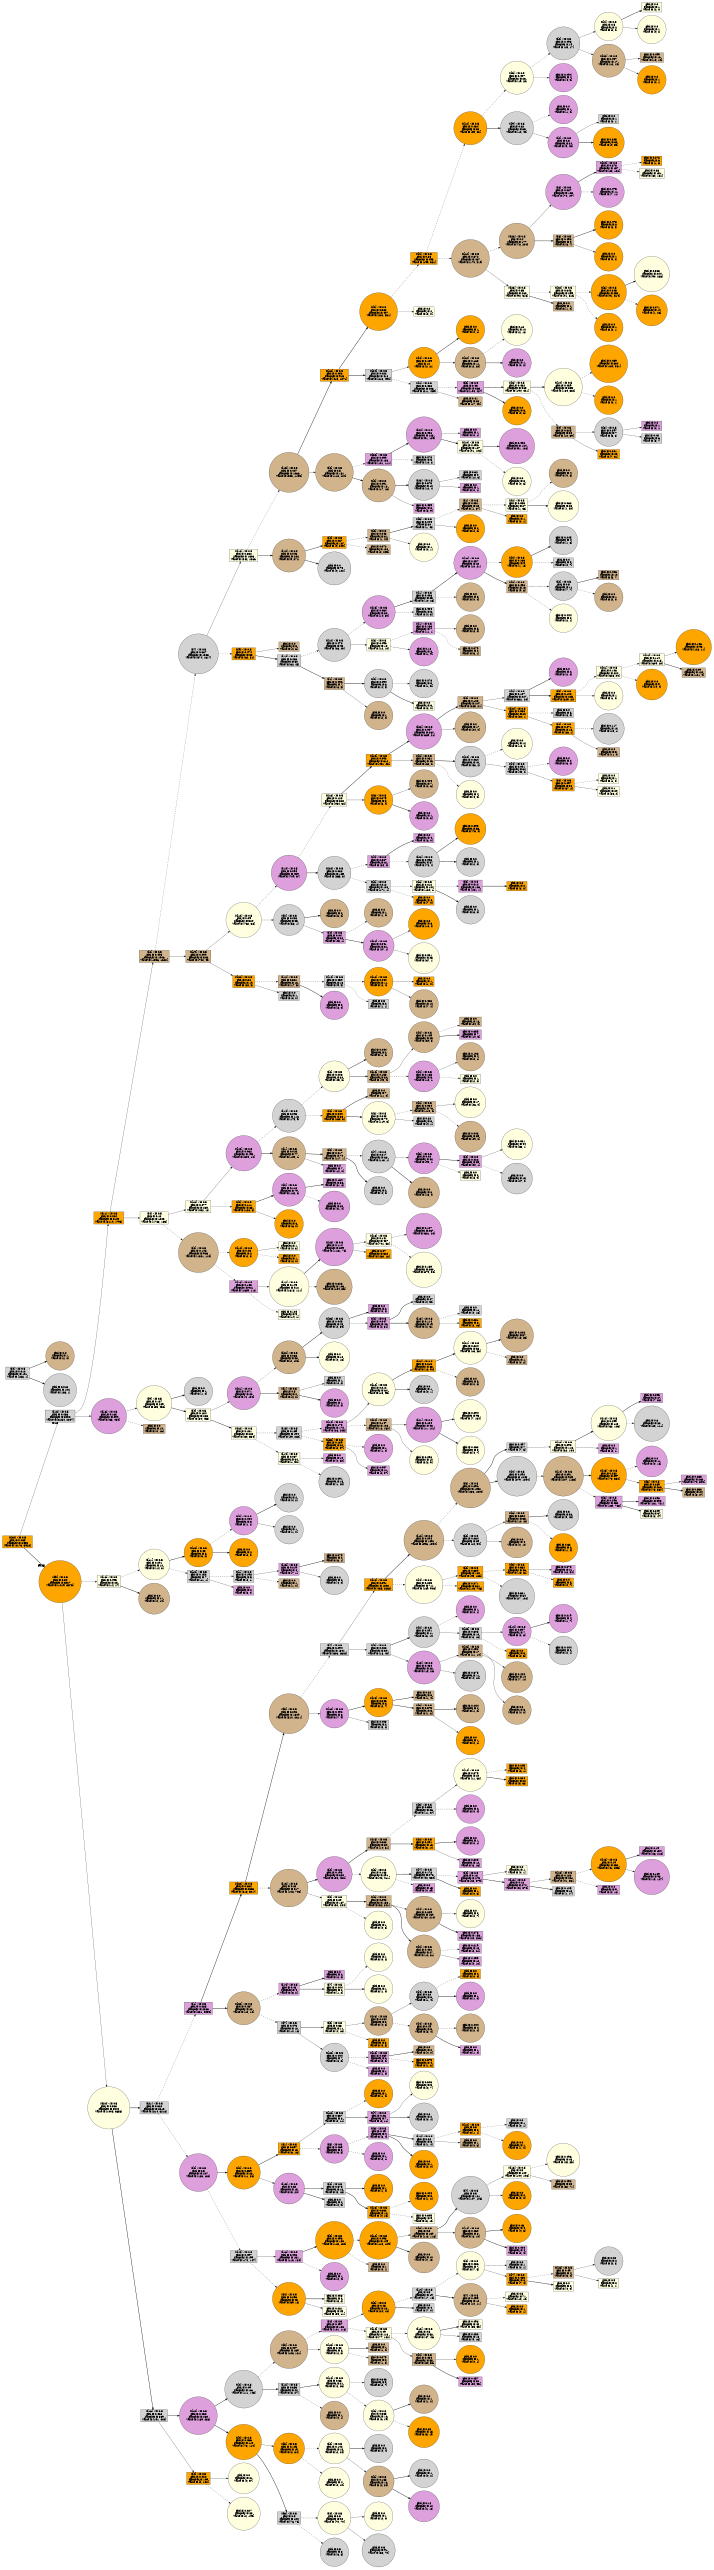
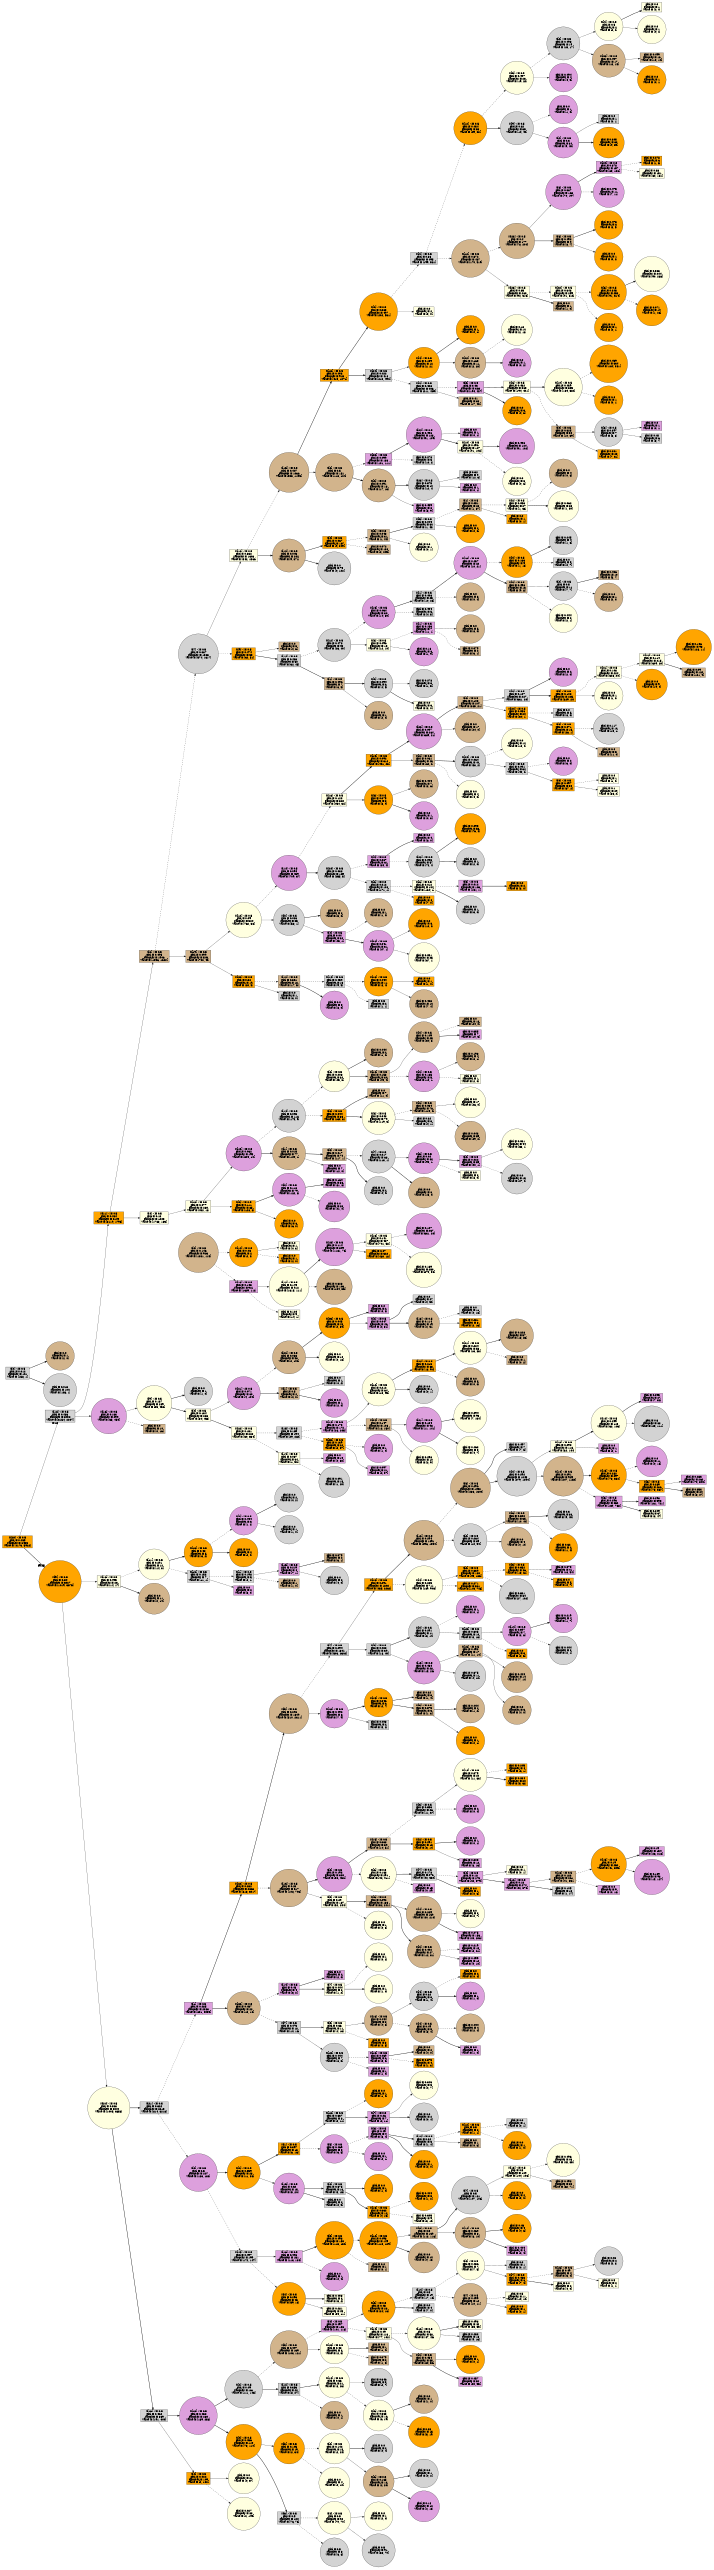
(424, 259) -> (424, 259)
(424, 363) -> (424, 363)
(424, 524) -> (424, 524)
(172, 1232) -> none
(334, 1323) -> (334, 1323)
(538, 1447) -> (540, 1457)
(444, 2297) -> (444, 2297)
(517, 2297) -> (517, 2297)
